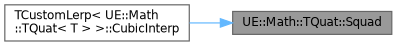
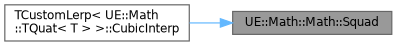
(312, 23) -> (312, 23)
